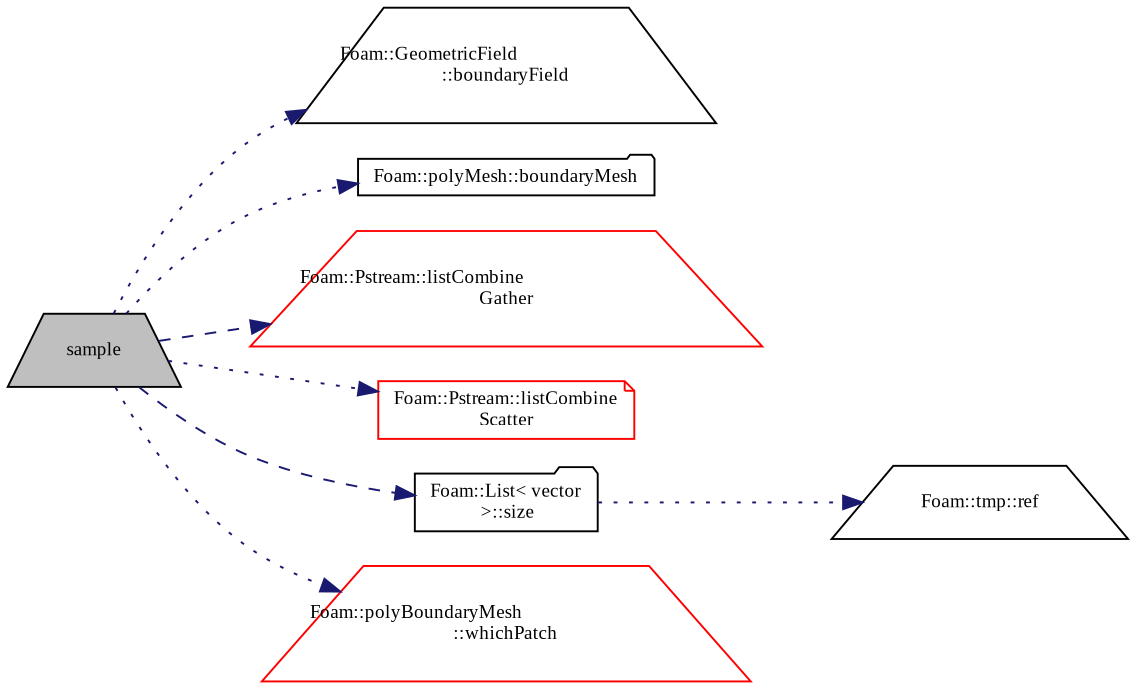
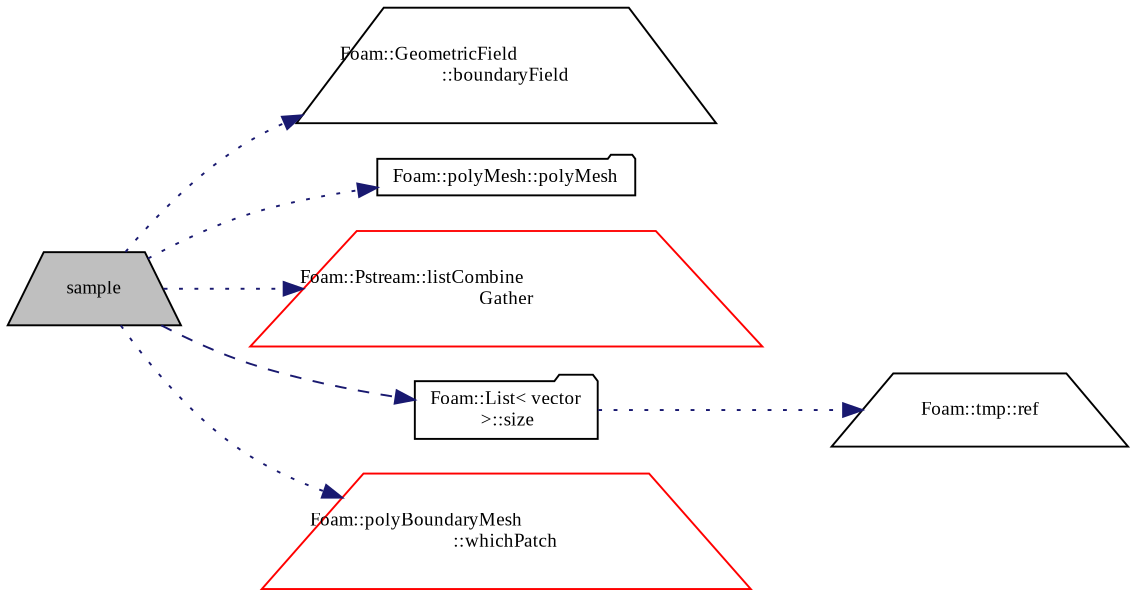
(506, 177) -> (506, 177)
(205, 334) -> (224, 289)
(506, 410) -> none
